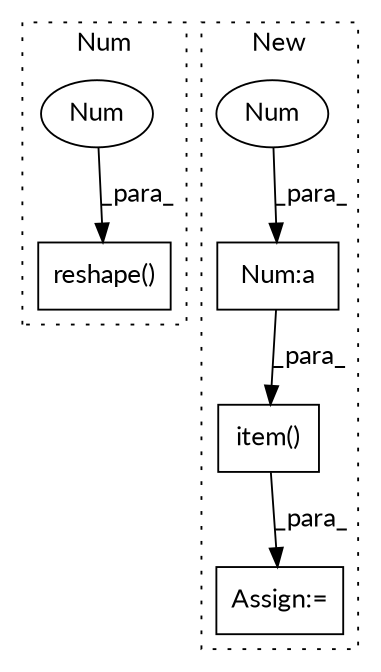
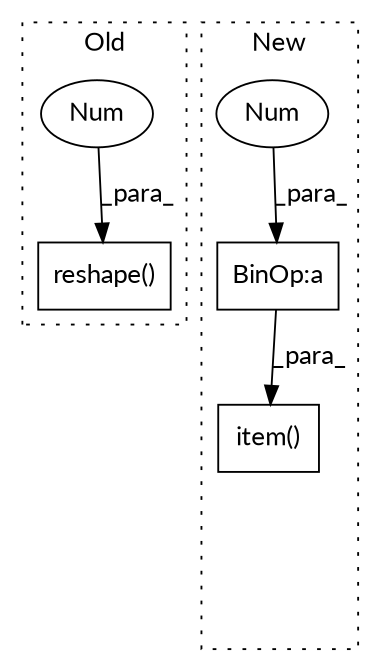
(104, 44) -> (104, 44)
(278, 276) -> (278, 276)
(280, 601) -> none
